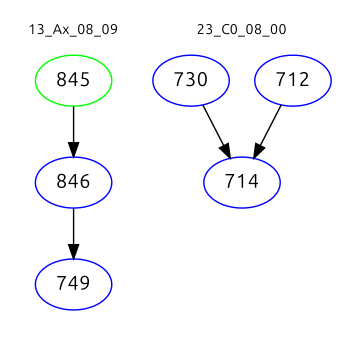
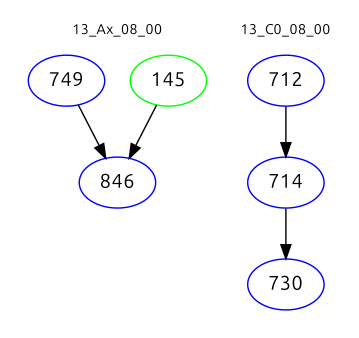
(74, 30) -> (117, 30)
(242, 30) -> (286, 30)
(74, 81) -> (168, 81)
(213, 125) -> (286, 227)
(74, 227) -> (89, 125)
